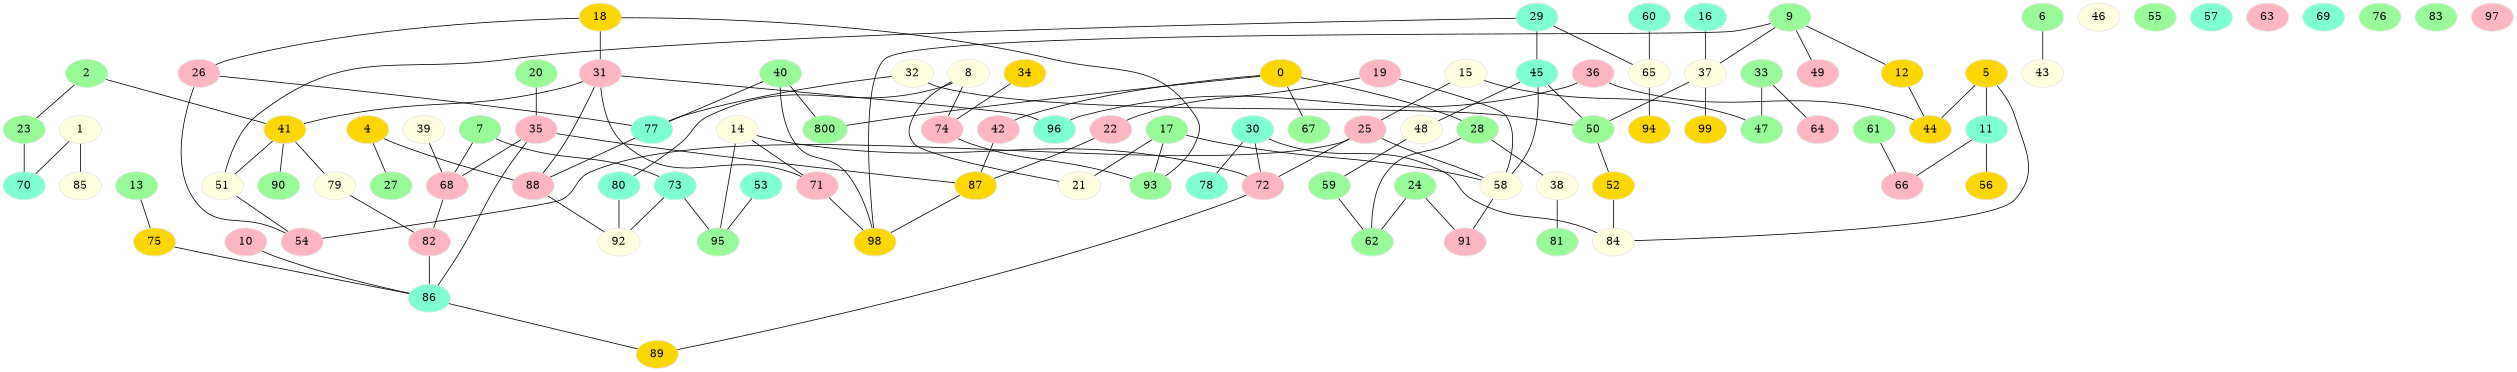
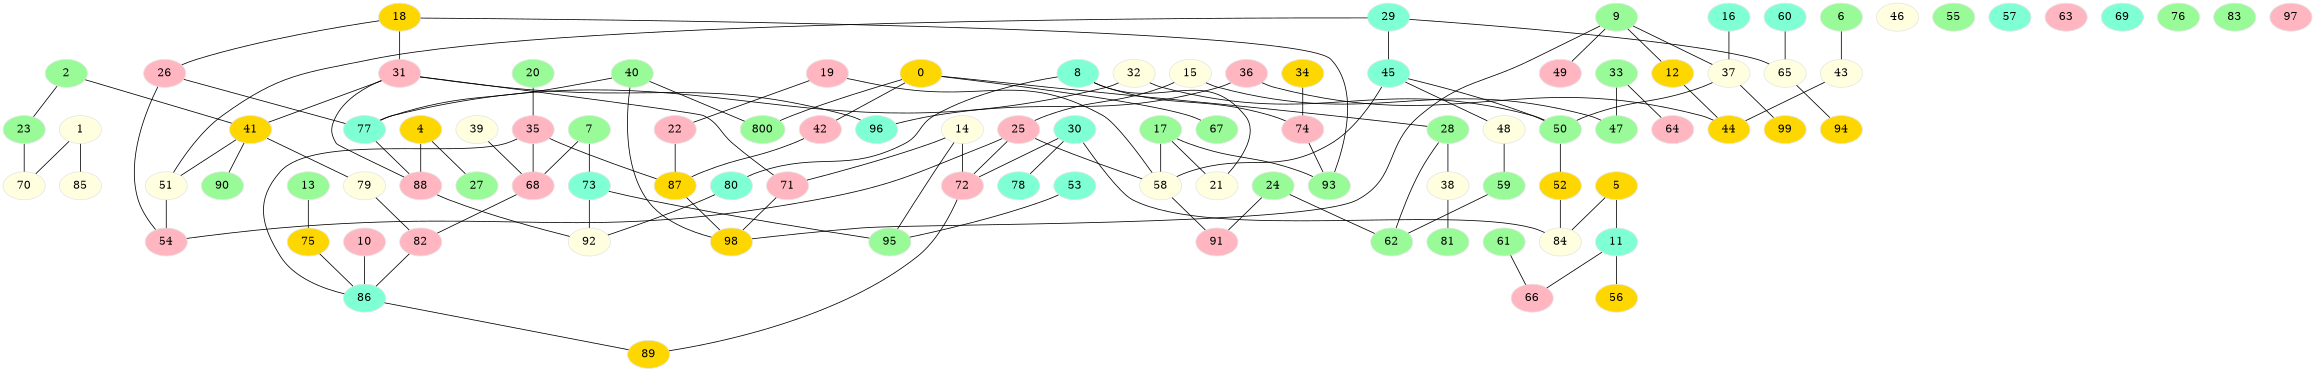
(969, 73) -> (1078, 73)
(1958, 101) -> (1785, 101)
(24, 186) -> (24, 186)
